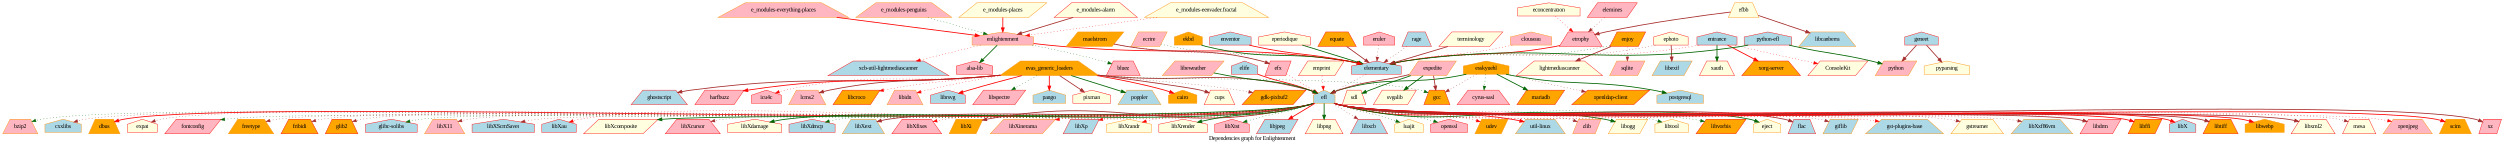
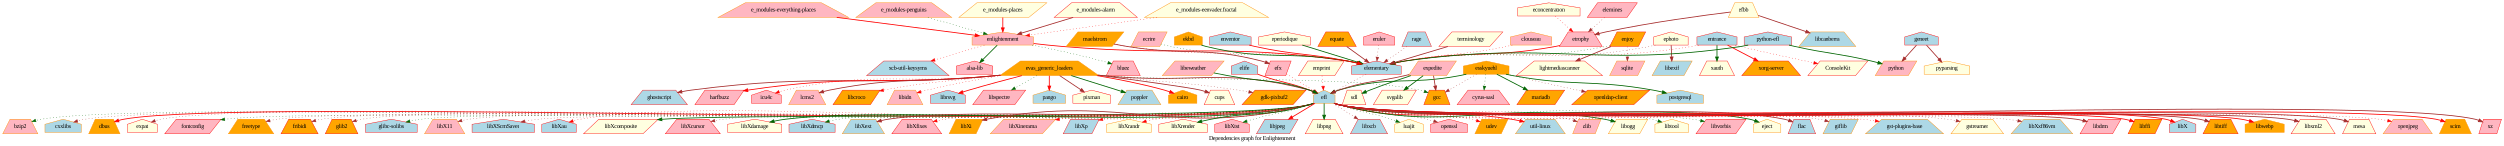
(888, 68) -> (908, 68)
(1384, 113) -> (1384, 113)
(1839, 114) -> (1839, 114)
(1721, 127) -> (1721, 127)
